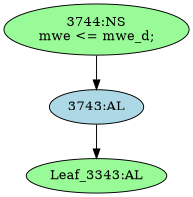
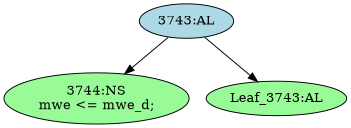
(97, 68) -> (150, 52)
(97, 176) -> (276, 98)
